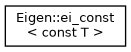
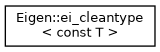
(65, 26) -> (80, 26)
